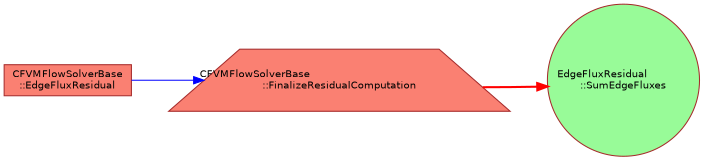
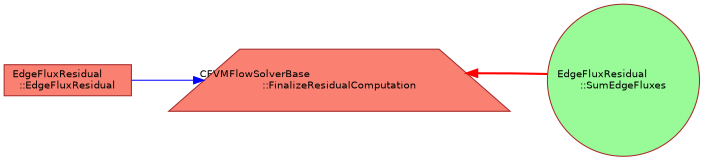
(68, 80) -> (68, 80)
(510, 87) -> (512, 73)
